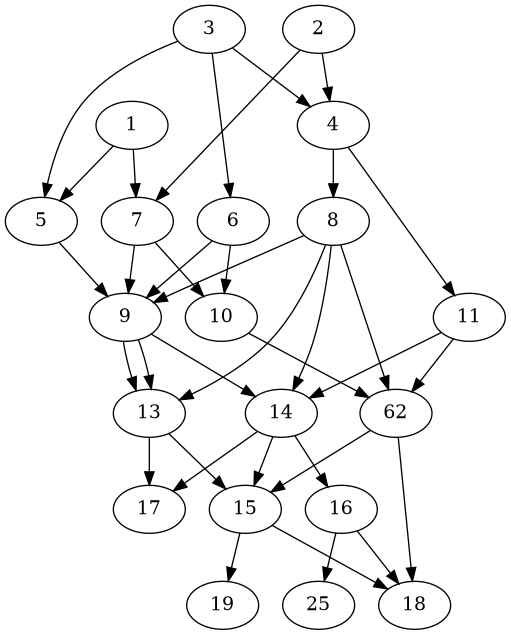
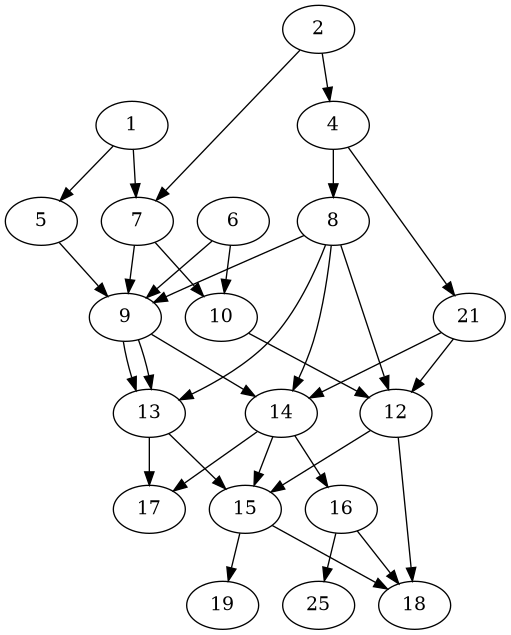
(209, 29) -> none
(469, 317) -> (469, 317)
(396, 413) -> (396, 413)
